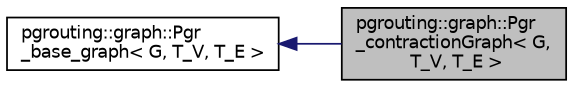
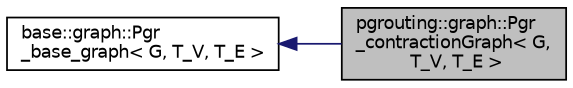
(143, 44) -> (143, 44)
